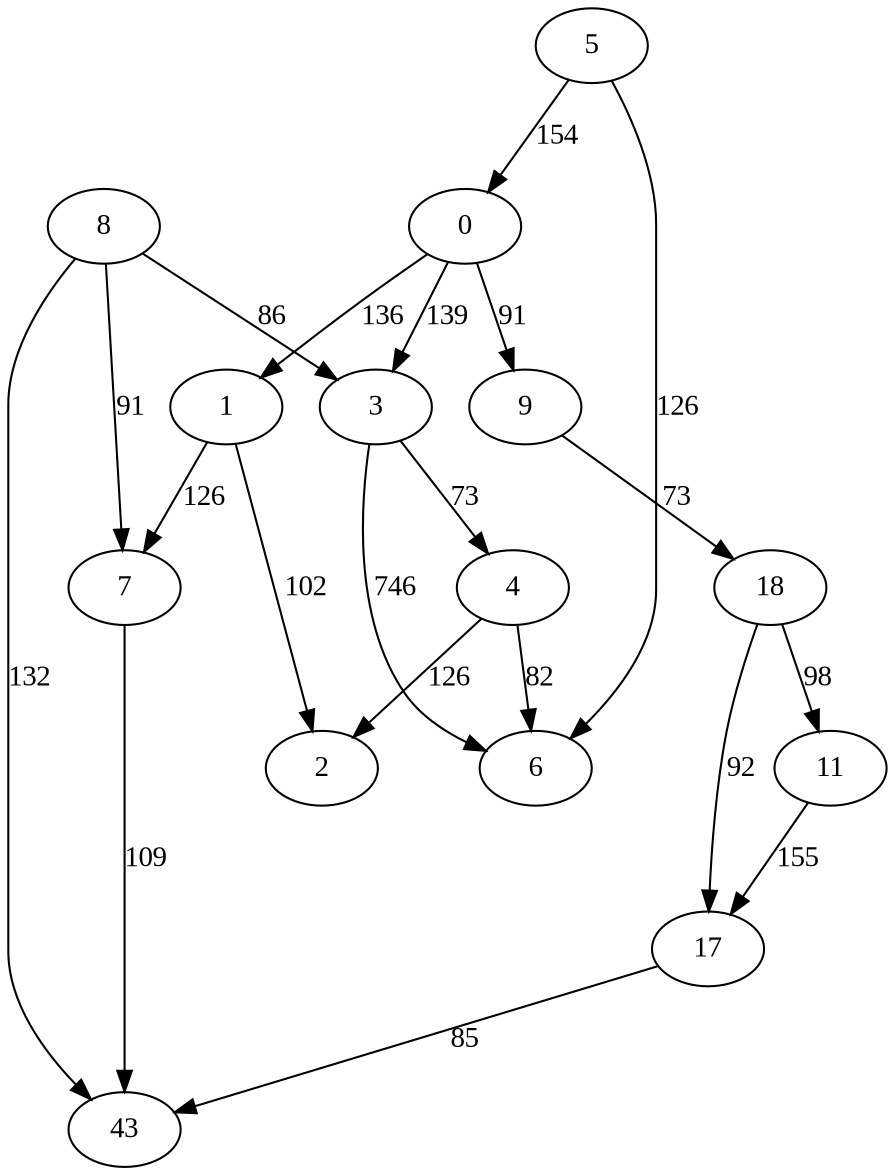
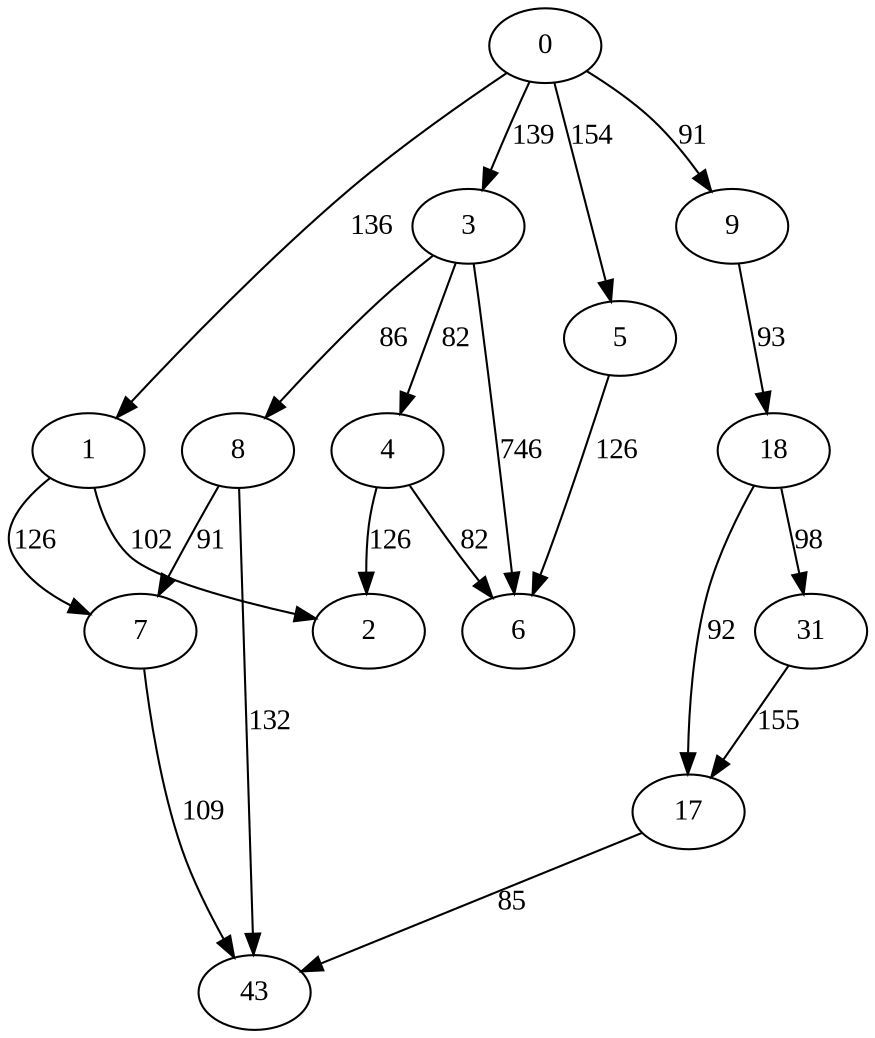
(535, 127) -> (580, 182)
(231, 311) -> (353, 326)
(465, 497) -> (456, 338)
(677, 497) -> (772, 338)
(831, 768) -> (811, 631)
